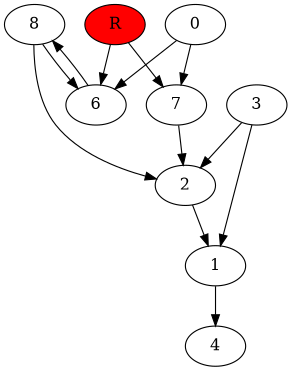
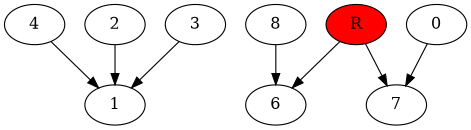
(152, 60) -> none
(75, 67) -> none
(63, 133) -> none
(180, 140) -> none
(225, 141) -> none
(216, 300) -> (71, 61)
